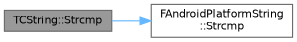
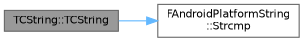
(58, 21) -> (61, 21)
